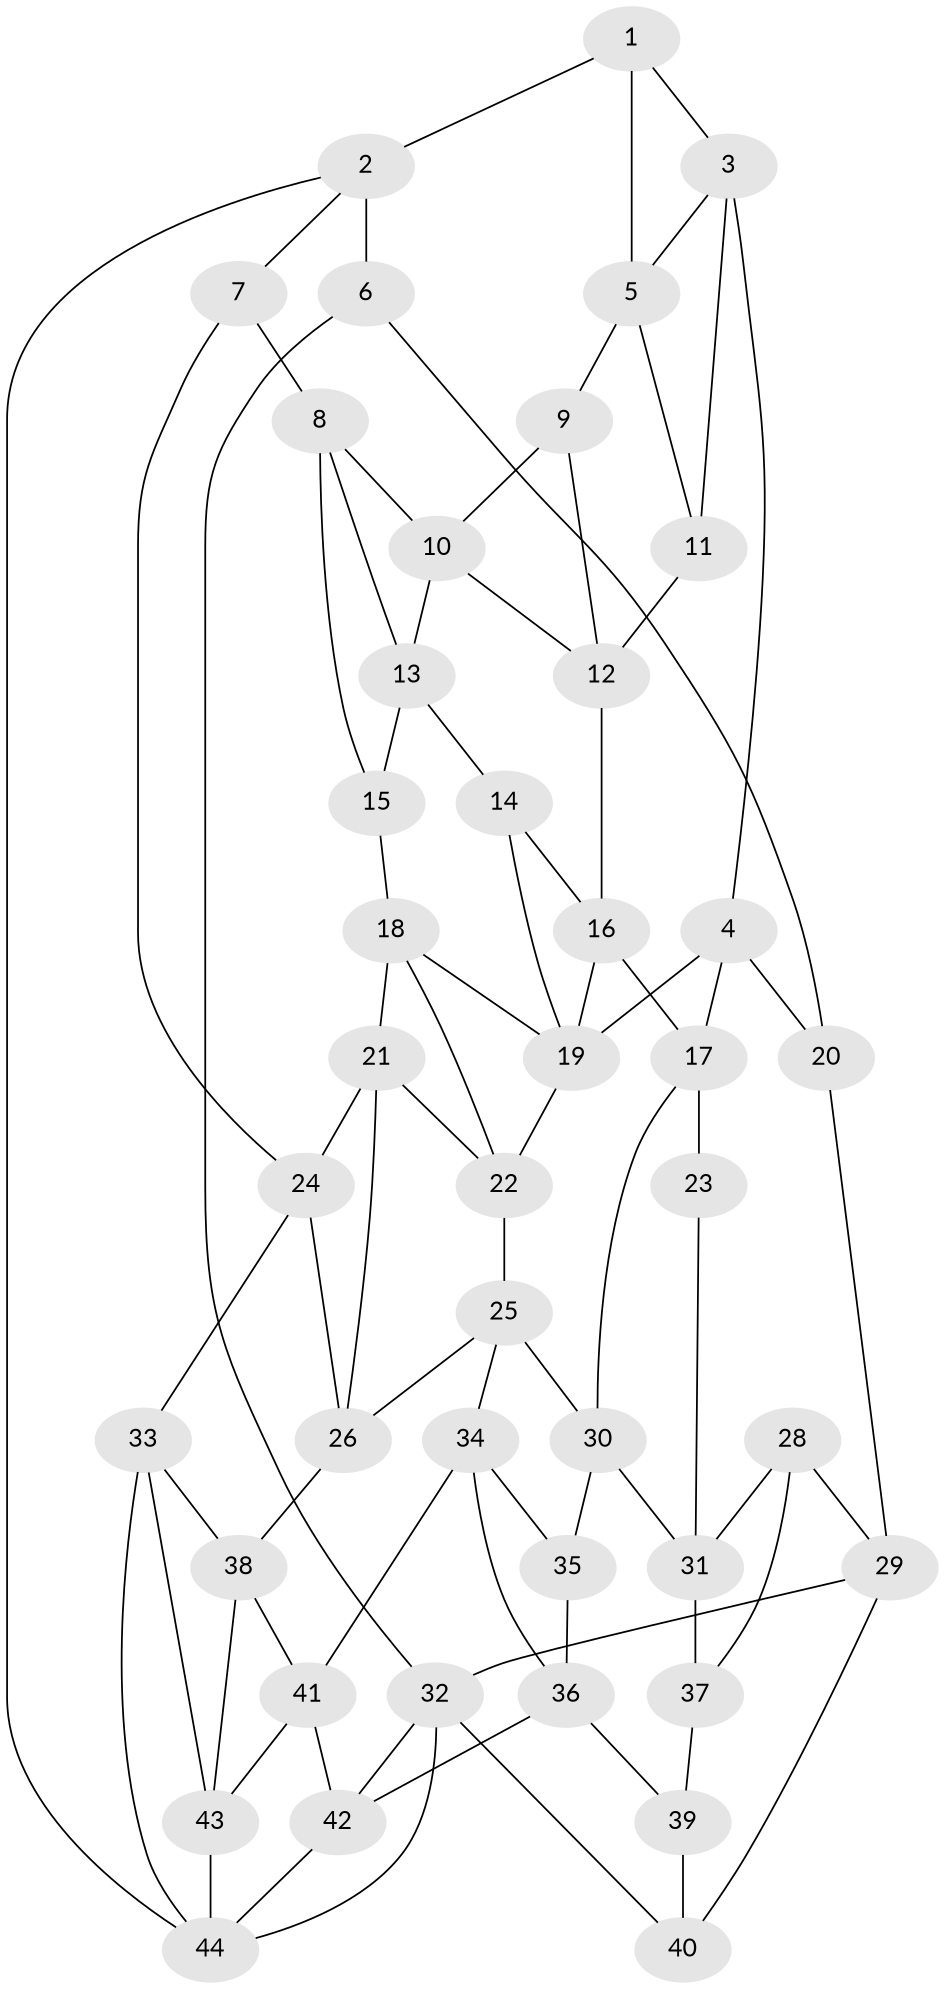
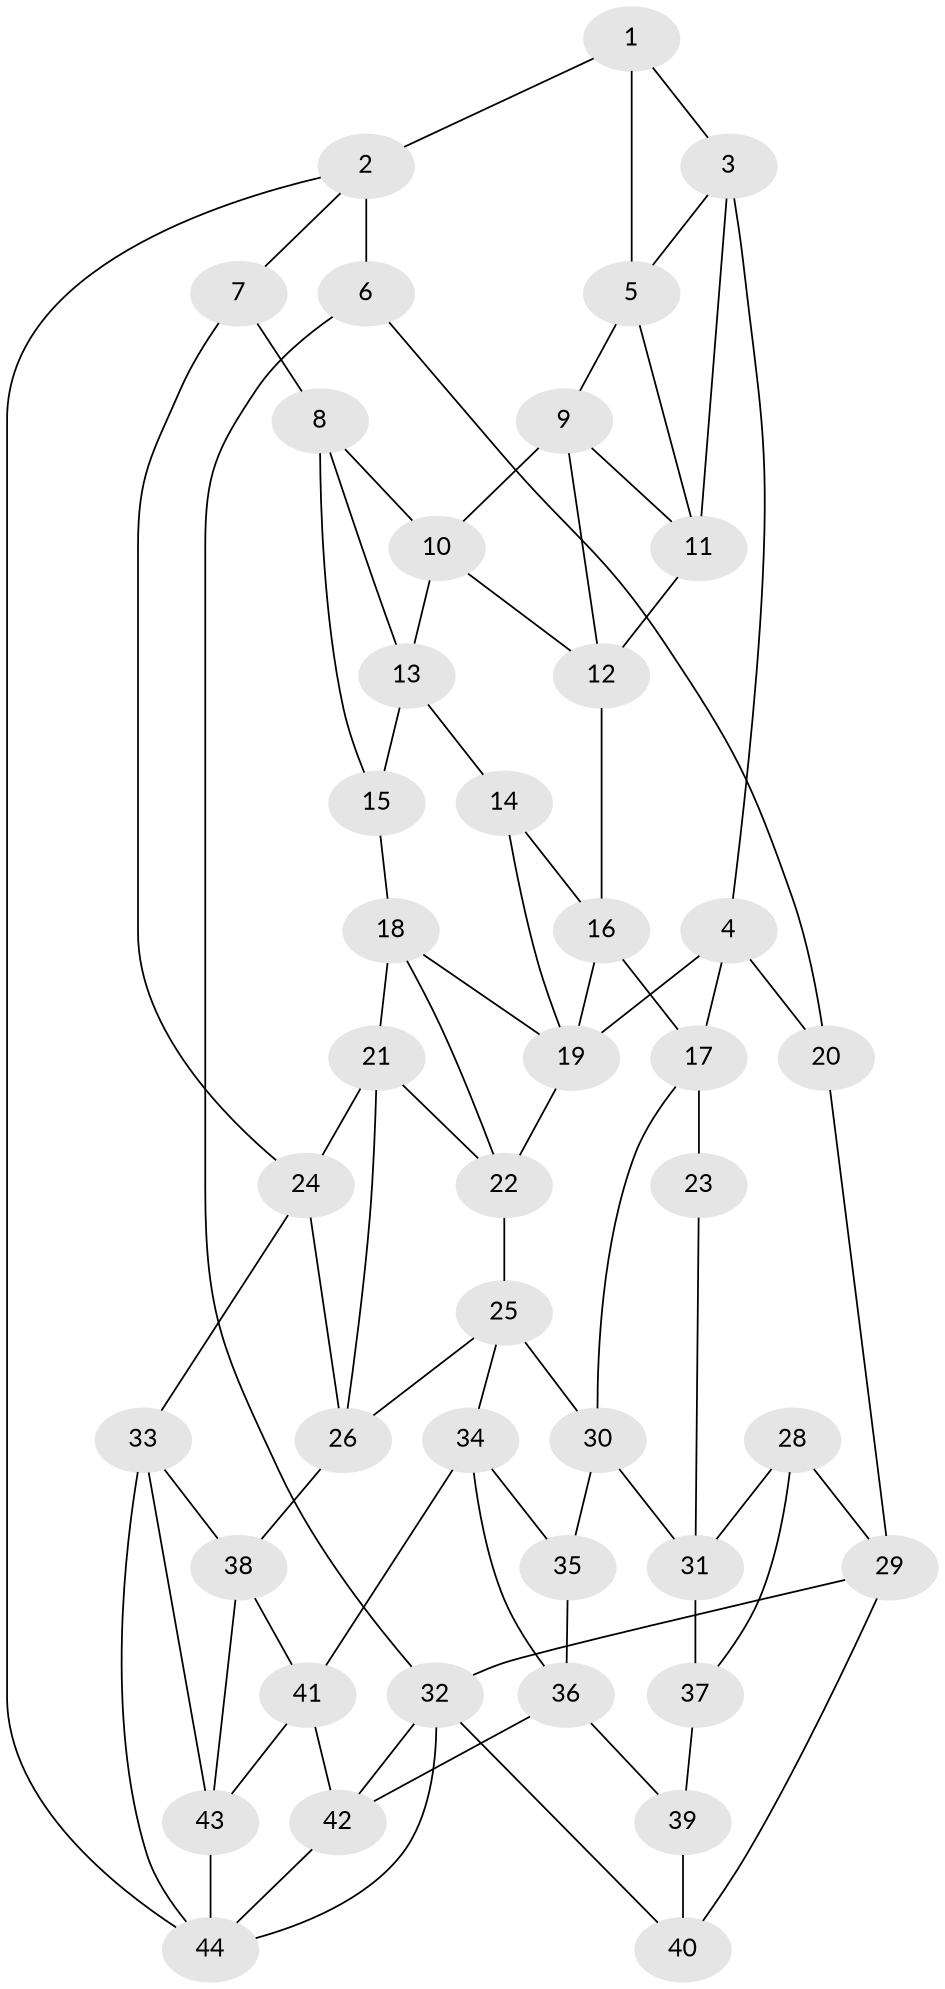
none -> (632, 485)
